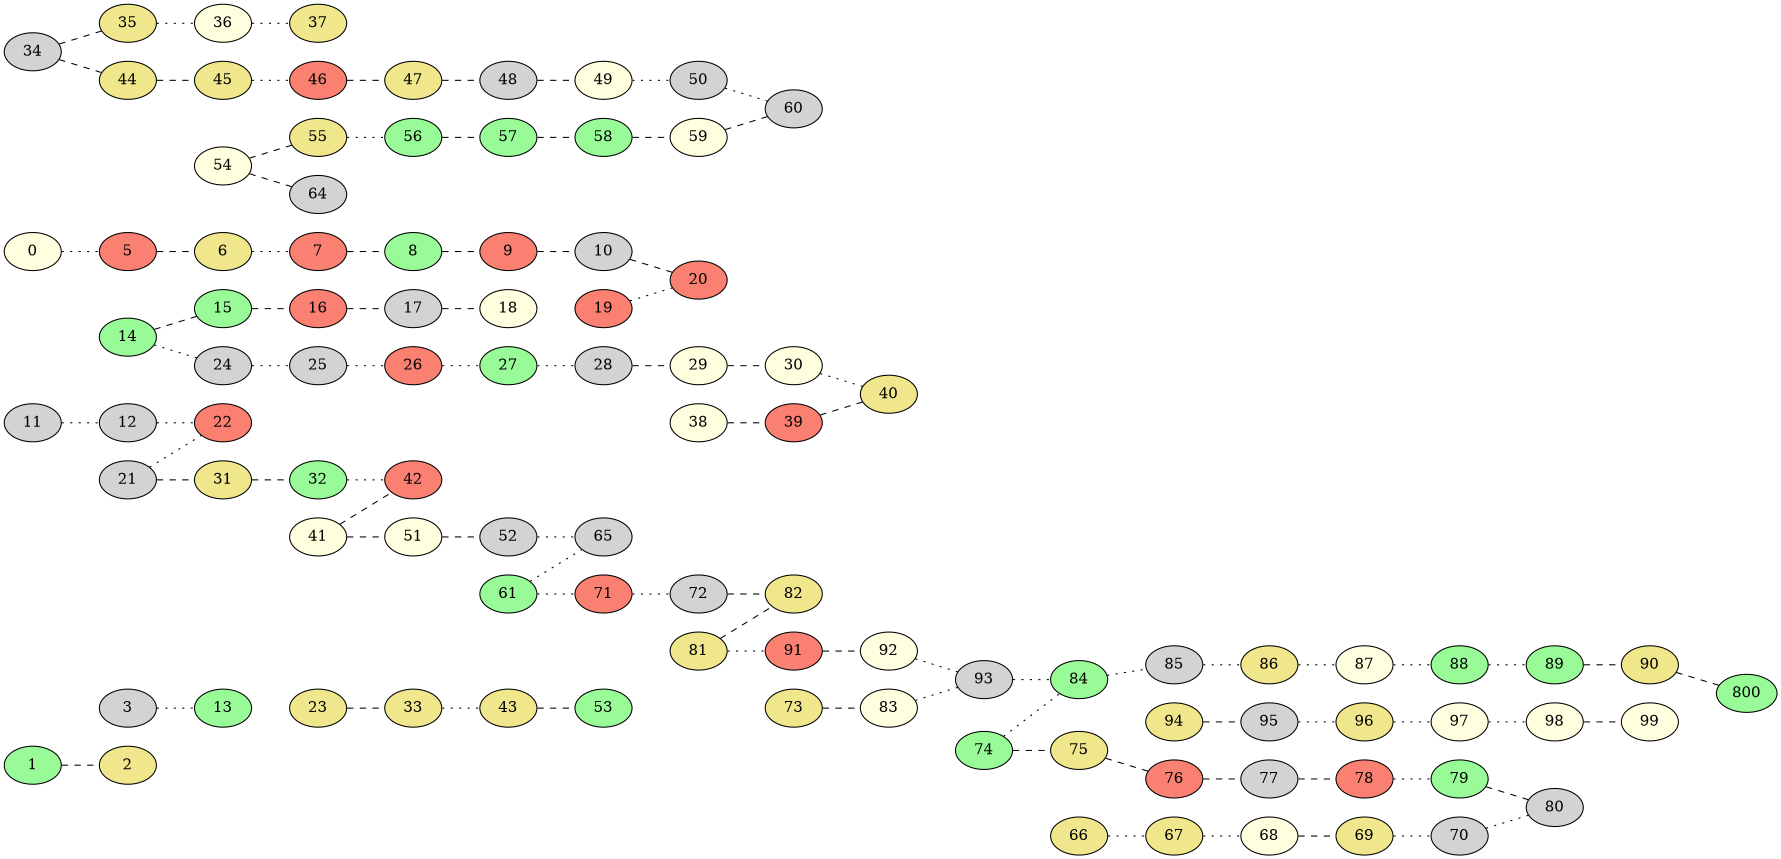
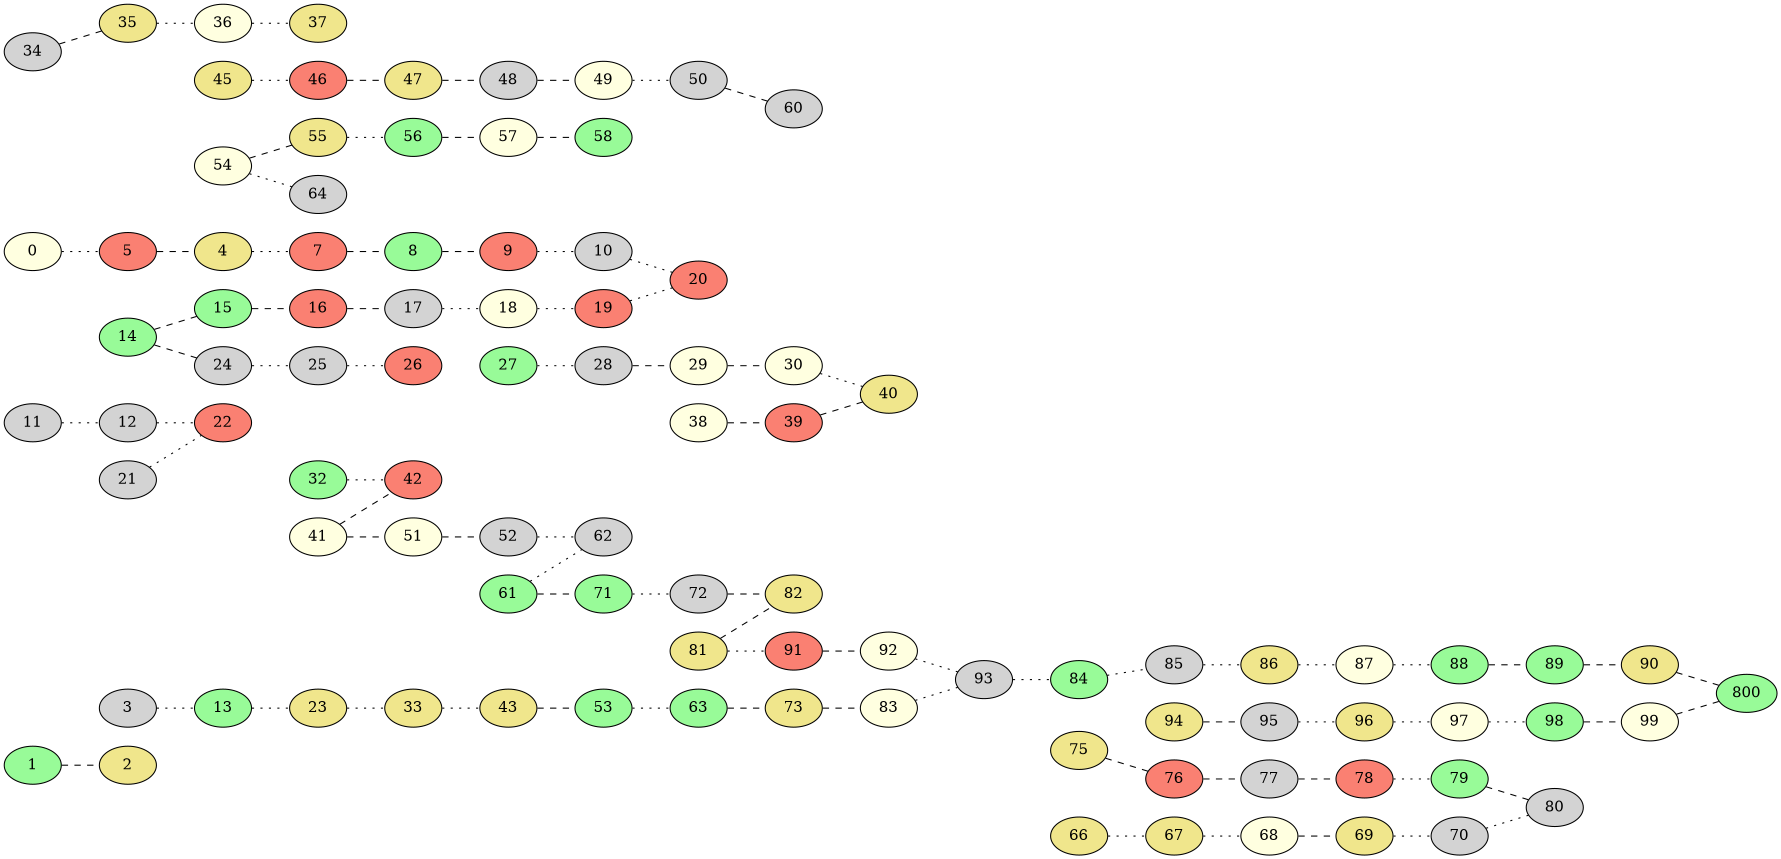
(128, 80) -> none
(746, 95) -> (746, 95)
(508, 137) -> (508, 137)
(699, 137) -> none
(271, 180) -> (271, 180)
(223, 252) -> (223, 252)
(556, 252) -> (556, 252)
(651, 266) -> (651, 266)
(461, 309) -> (461, 309)
none -> (556, 309)
(176, 351) -> (176, 351)
(461, 366) -> none
(223, 480) -> none
(604, 537) -> (604, 537)
(556, 594) -> (556, 594)
(604, 594) -> (604, 594)
(1507, 665) -> (1507, 665)
none -> (271, 708)
(366, 708) -> (366, 708)
none -> (699, 708)
none -> (1698, 708)
(1555, 722) -> (1555, 722)
(984, 750) -> none
